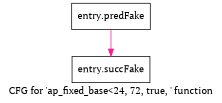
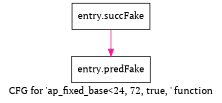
(111, 39) -> (111, 39)
